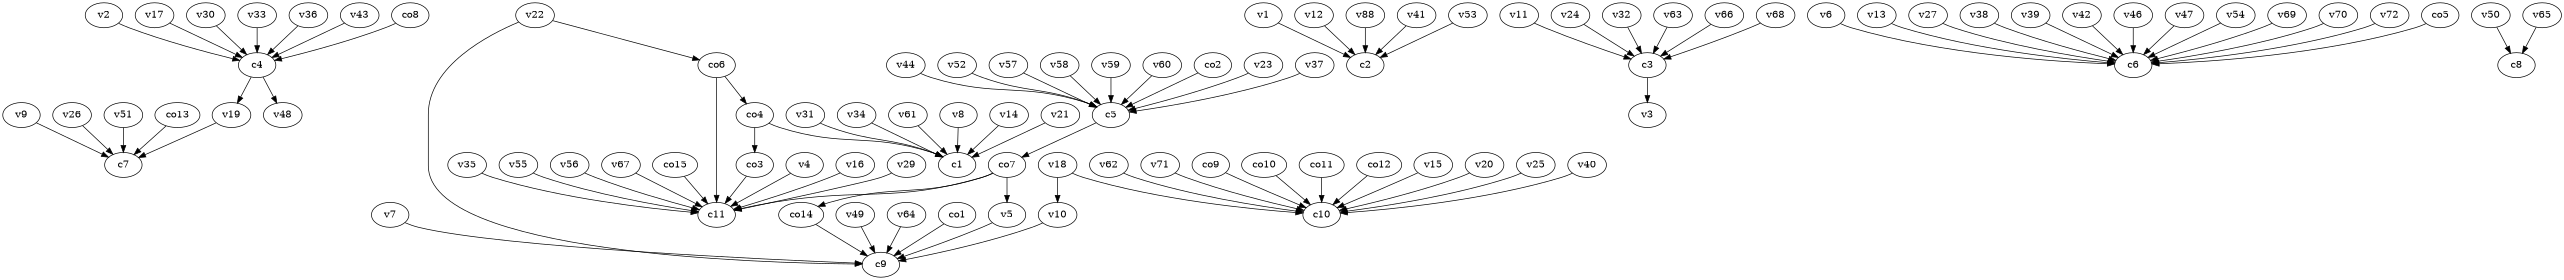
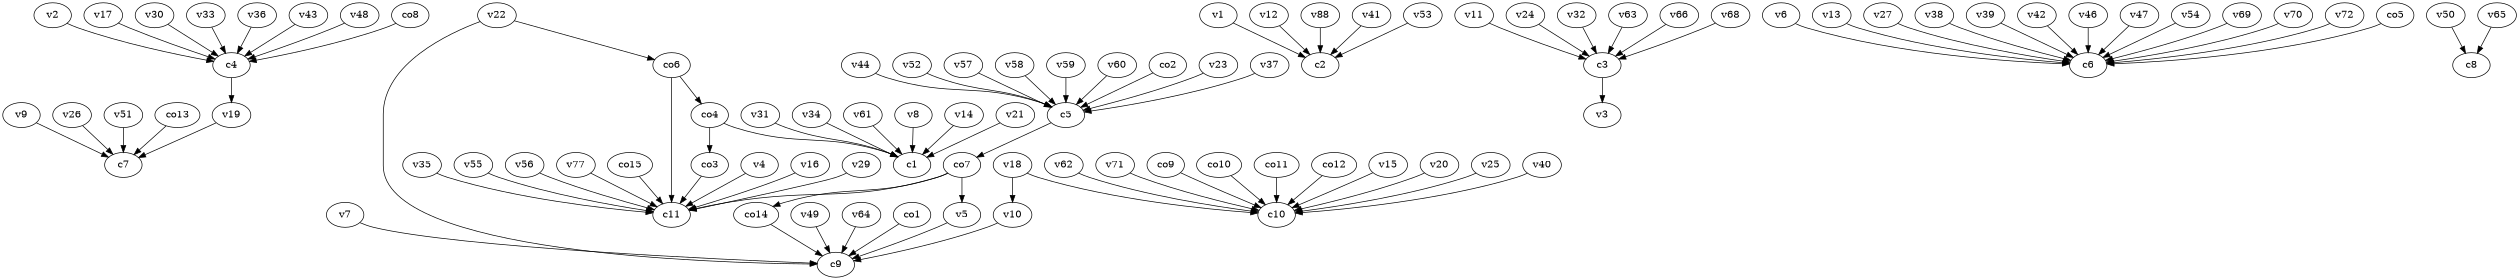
(268, 87) -> (300, 41)
(621, 165) -> (576, 165)
